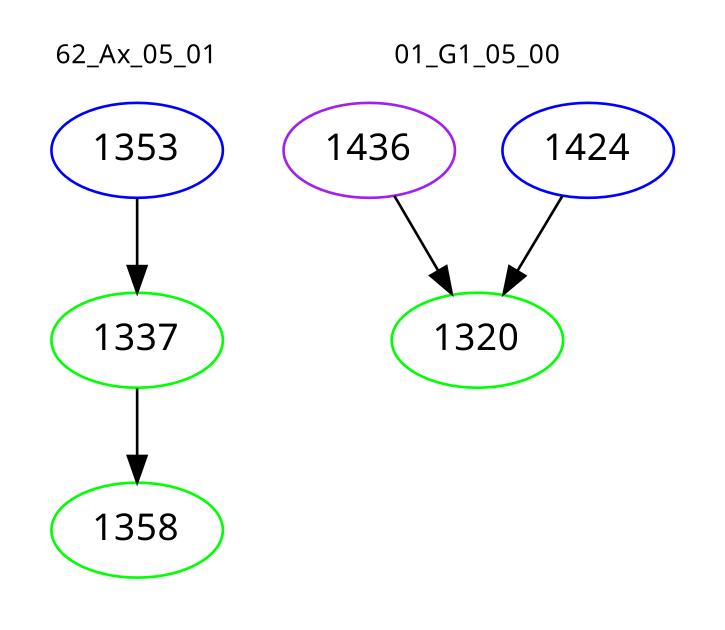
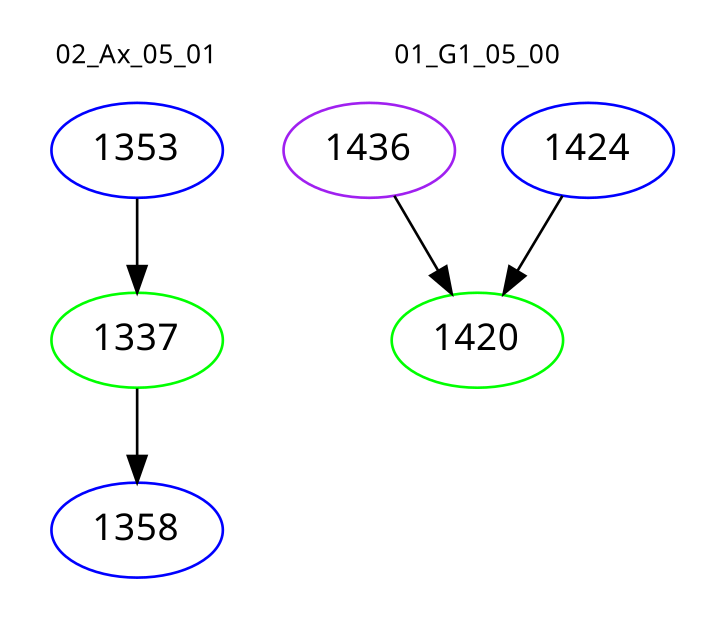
(137, 57) -> (137, 57)
(477, 340) -> (477, 340)
(137, 530) -> (137, 530)
